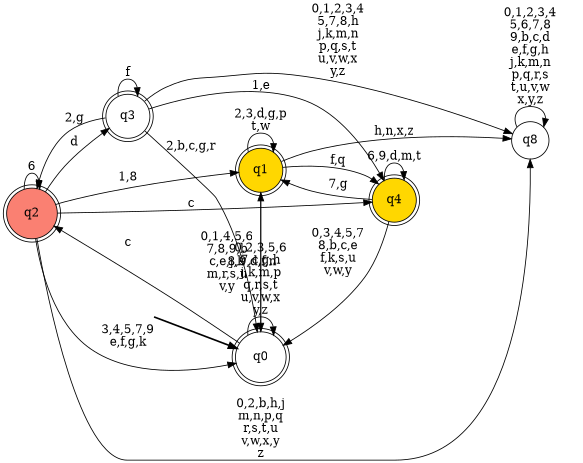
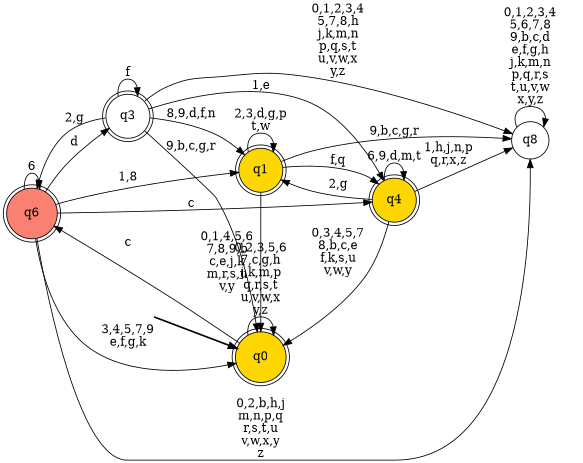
(394, 132) -> (394, 132)
(191, 147) -> (191, 147)
none -> (460, 171)
(338, 185) -> (338, 185)
(32, 213) -> (32, 213)
(261, 266) -> (197, 127)
(261, 357) -> (261, 357)
